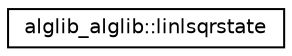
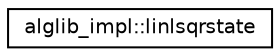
(146, 28) -> (140, 28)
